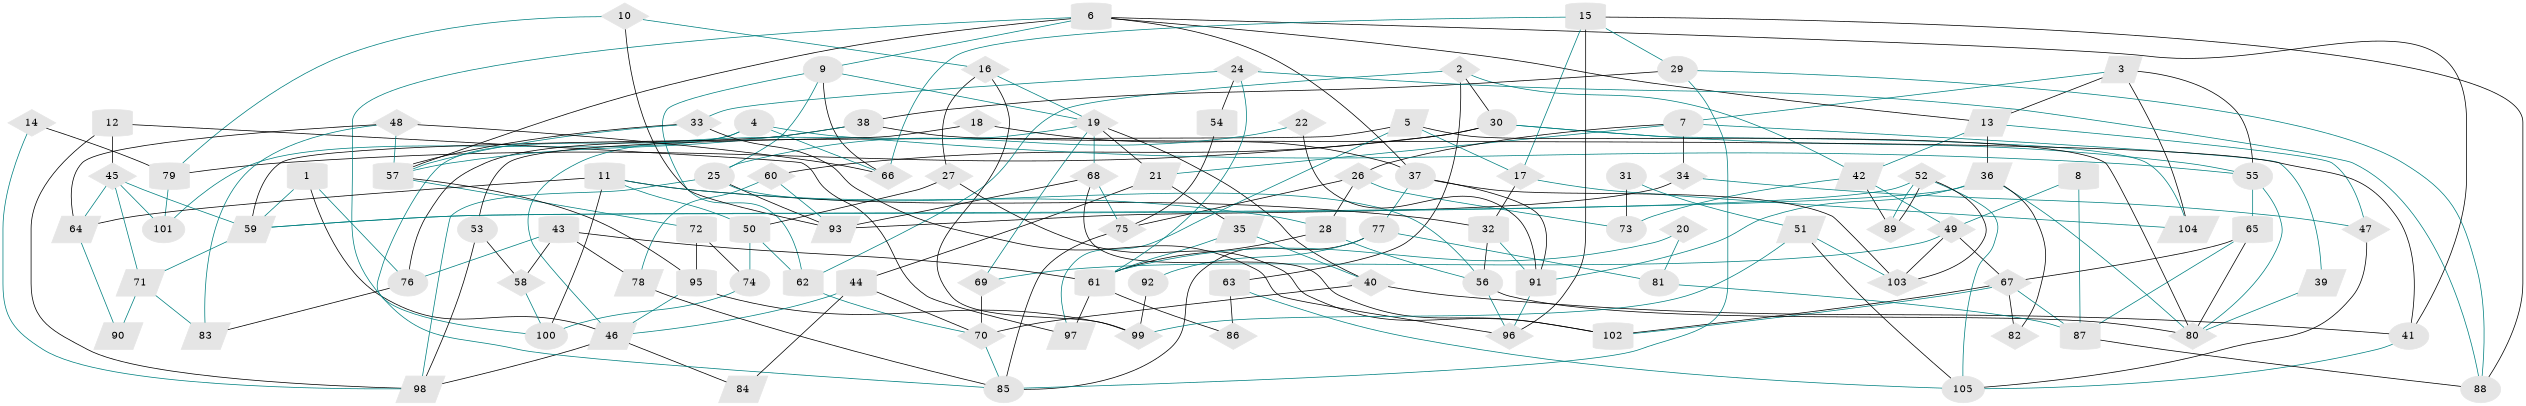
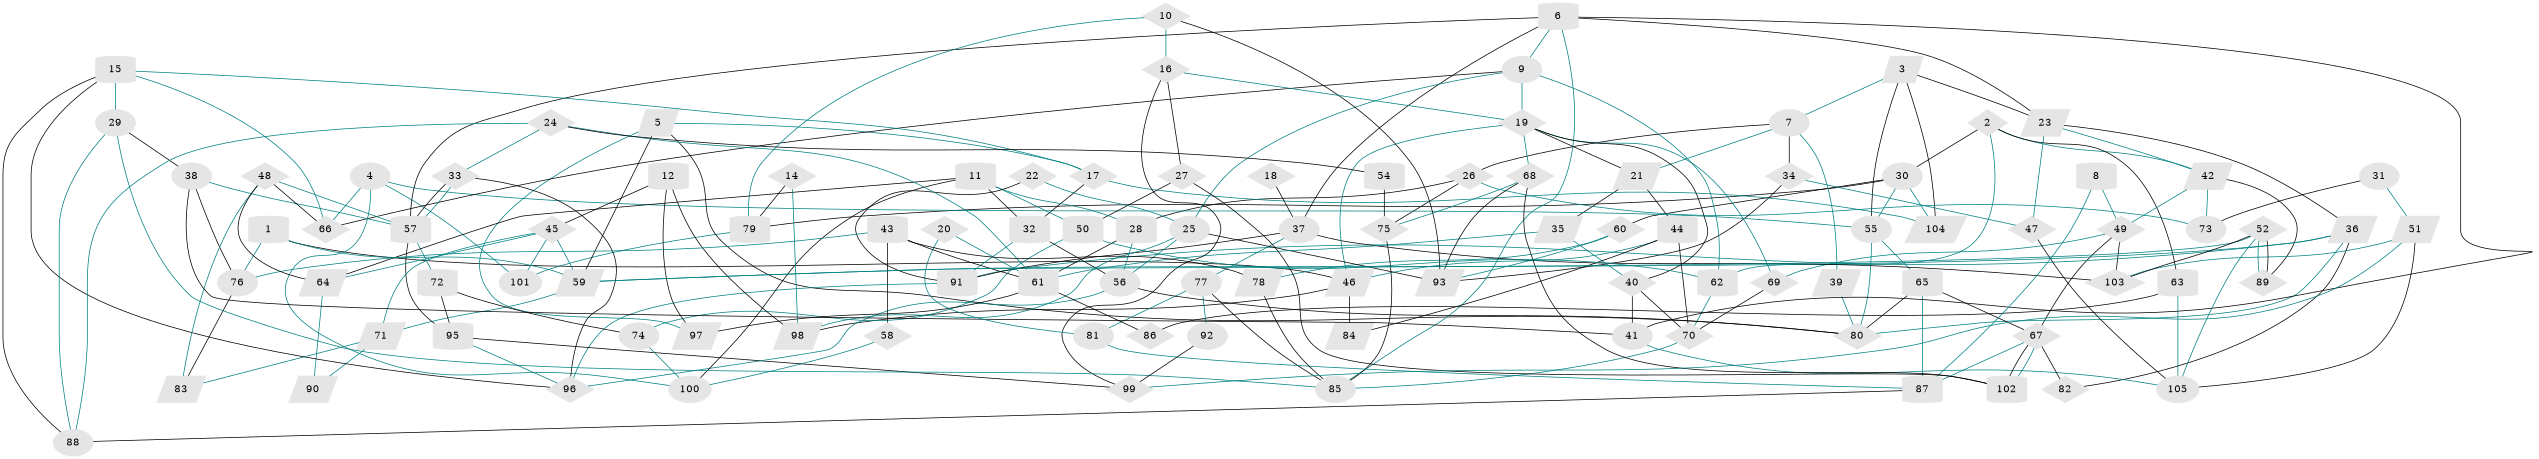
(1988, 123) -> (2045, 123)
(477, 229) -> none
(662, 305) -> (505, 360)
